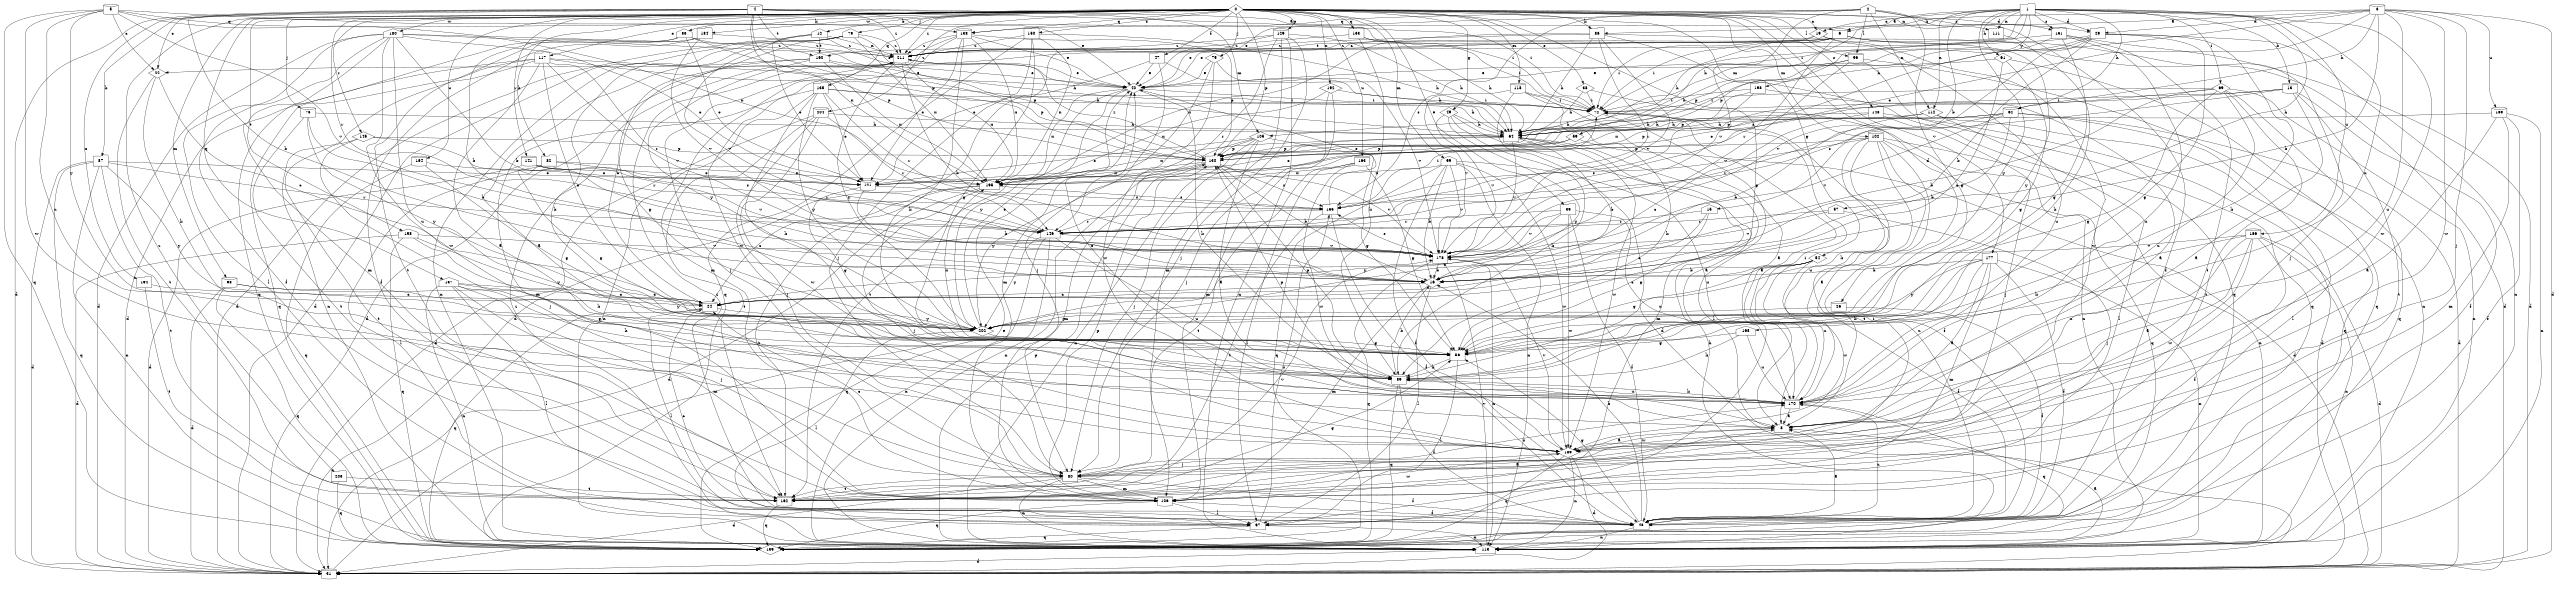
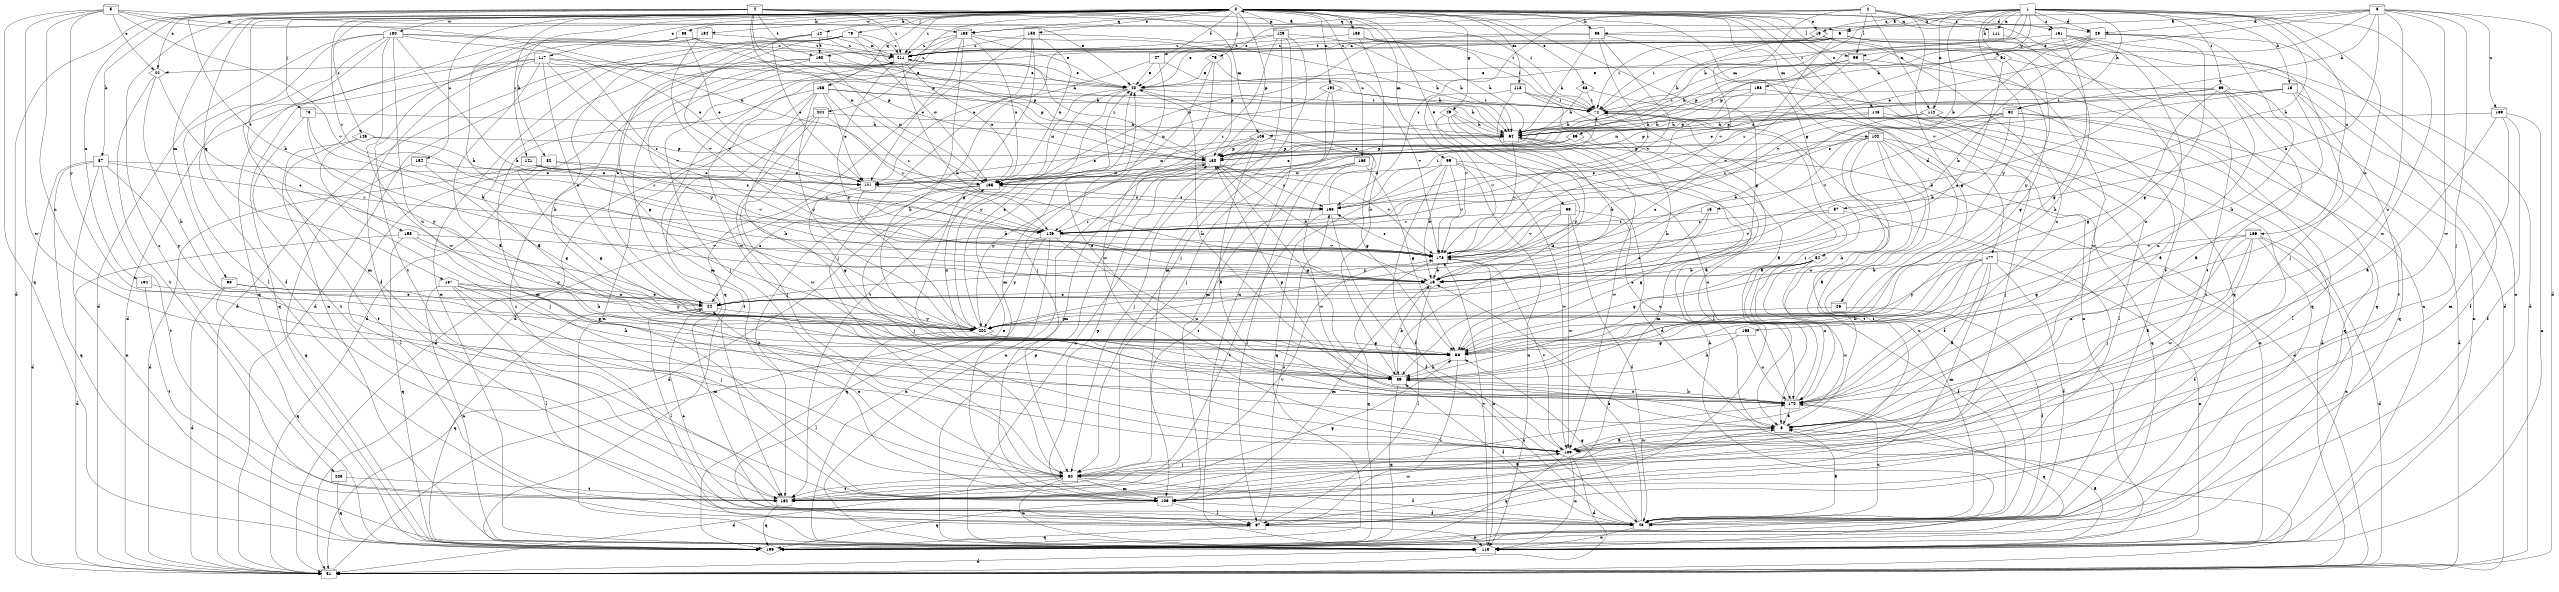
(1284, 15) -> (1258, 16)
(1635, 47) -> (1978, 50)
(2037, 295) -> (2037, 295)
(1481, 489) -> (1525, 475)
